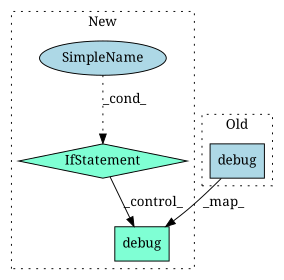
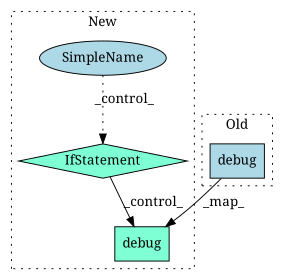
(125, 100) -> (125, 100)
